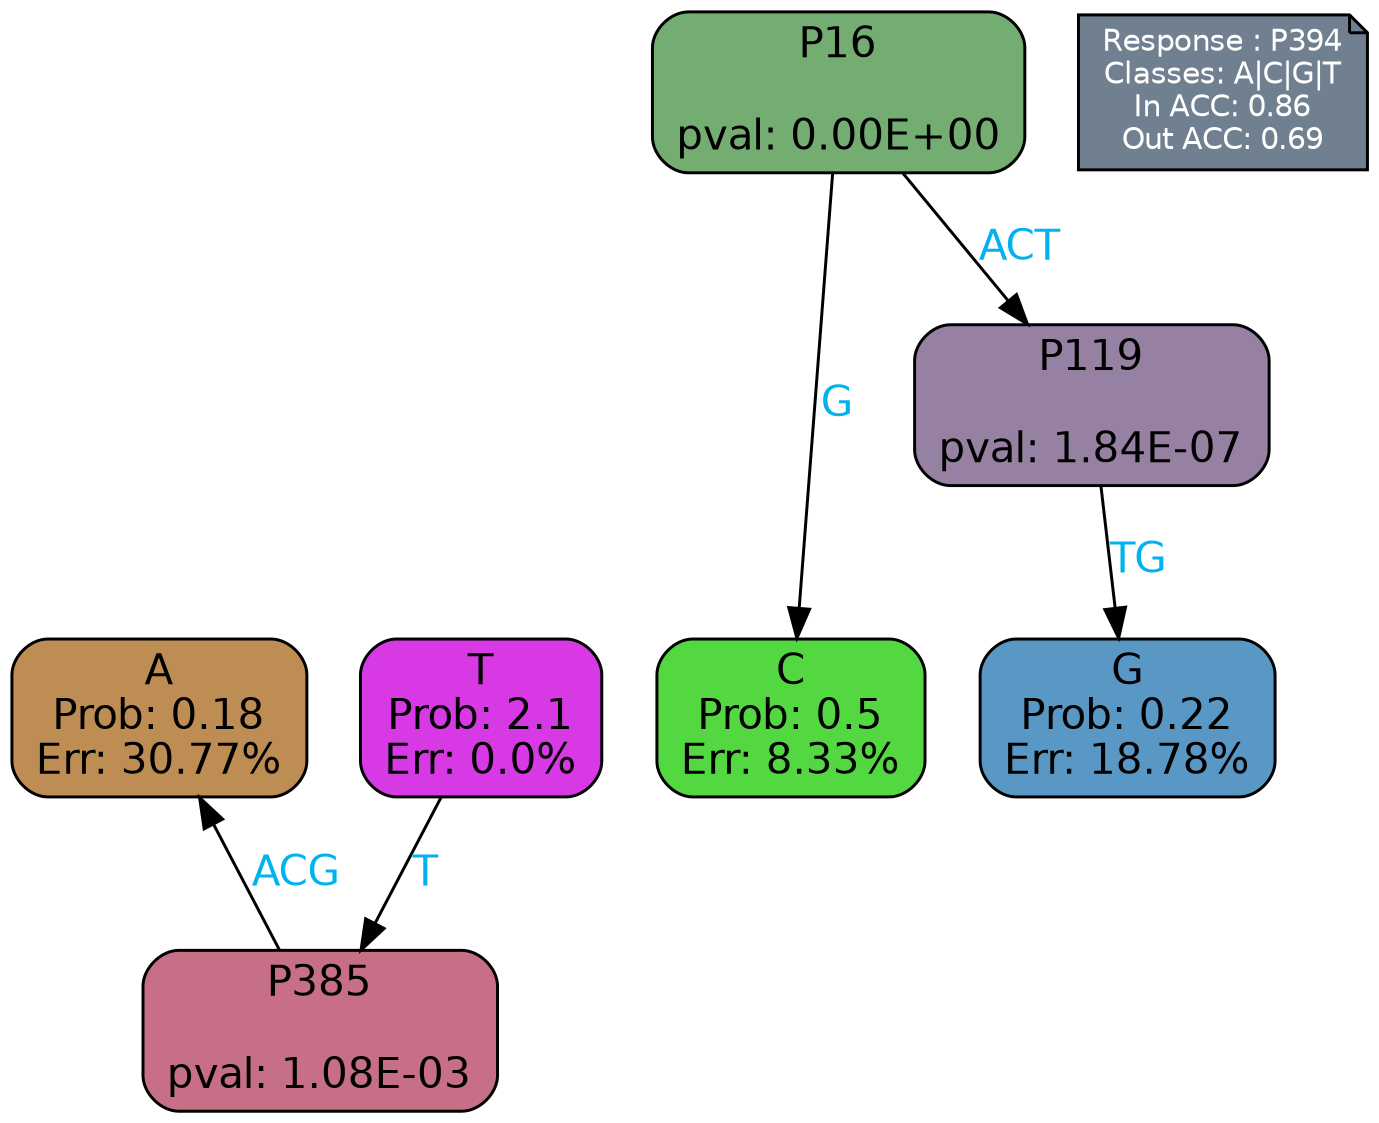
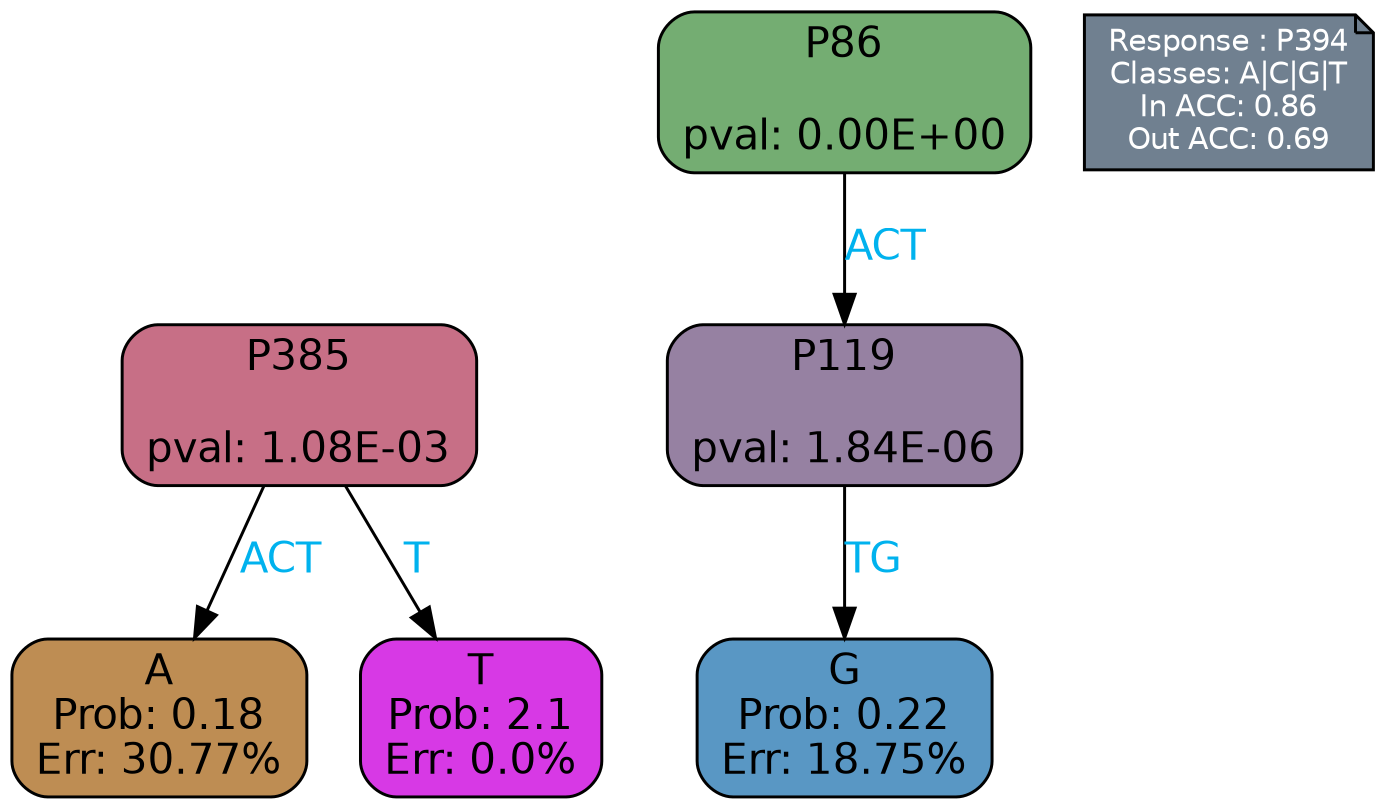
(839, 92) -> (845, 92)
(1092, 405) -> (845, 405)
(791, 718) -> none
(1128, 718) -> (845, 718)
(408, 860) -> (383, 549)
(296, 874) -> (282, 562)
